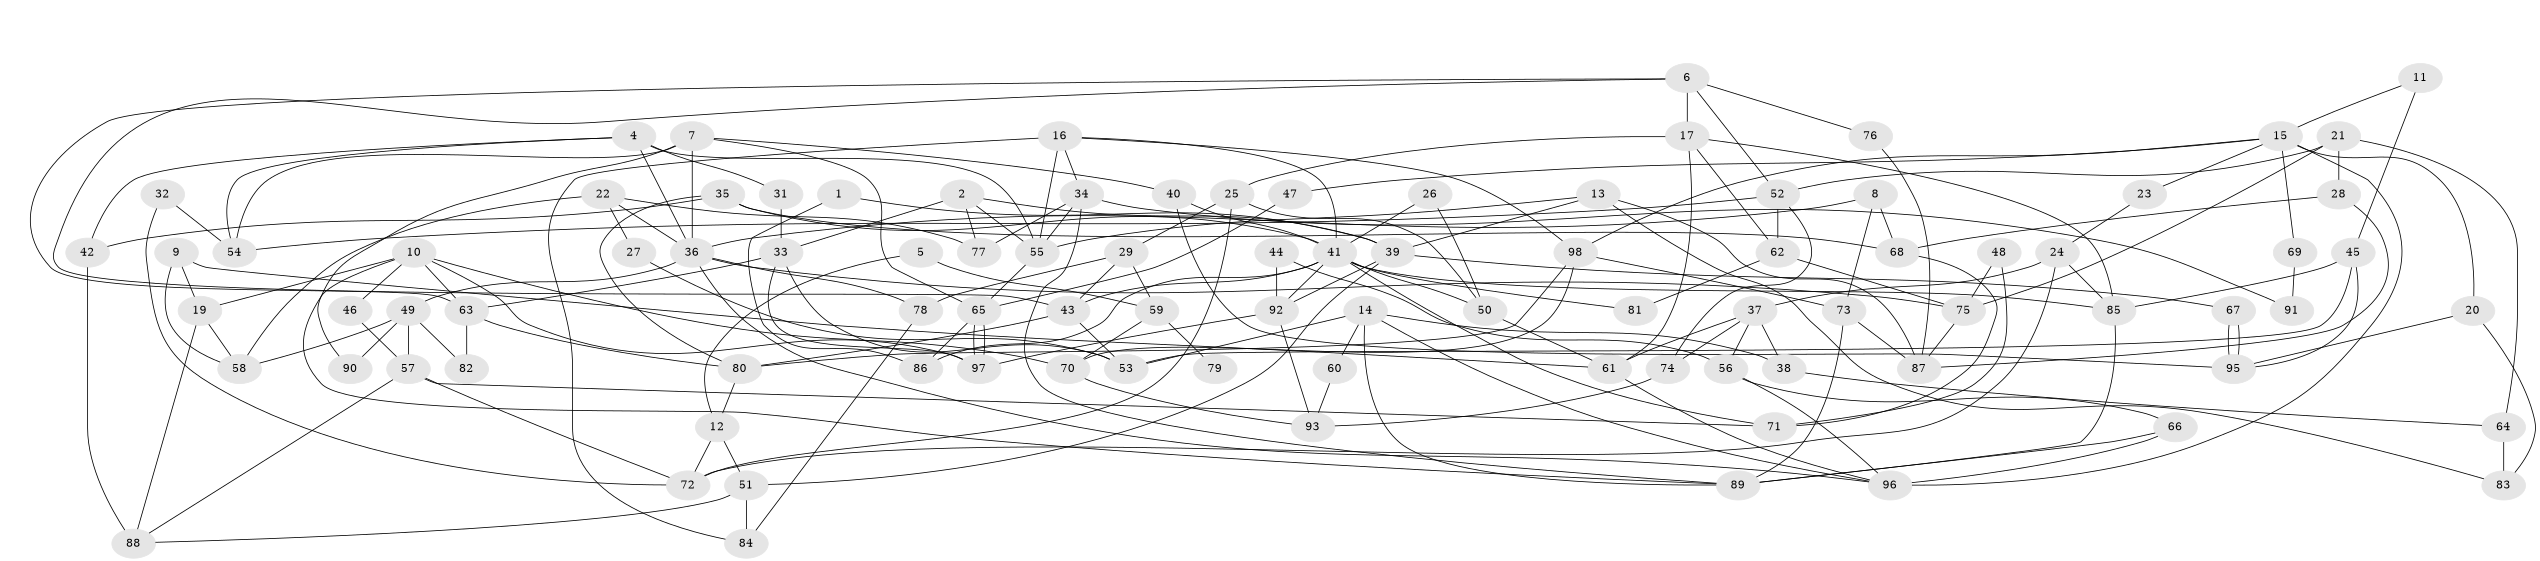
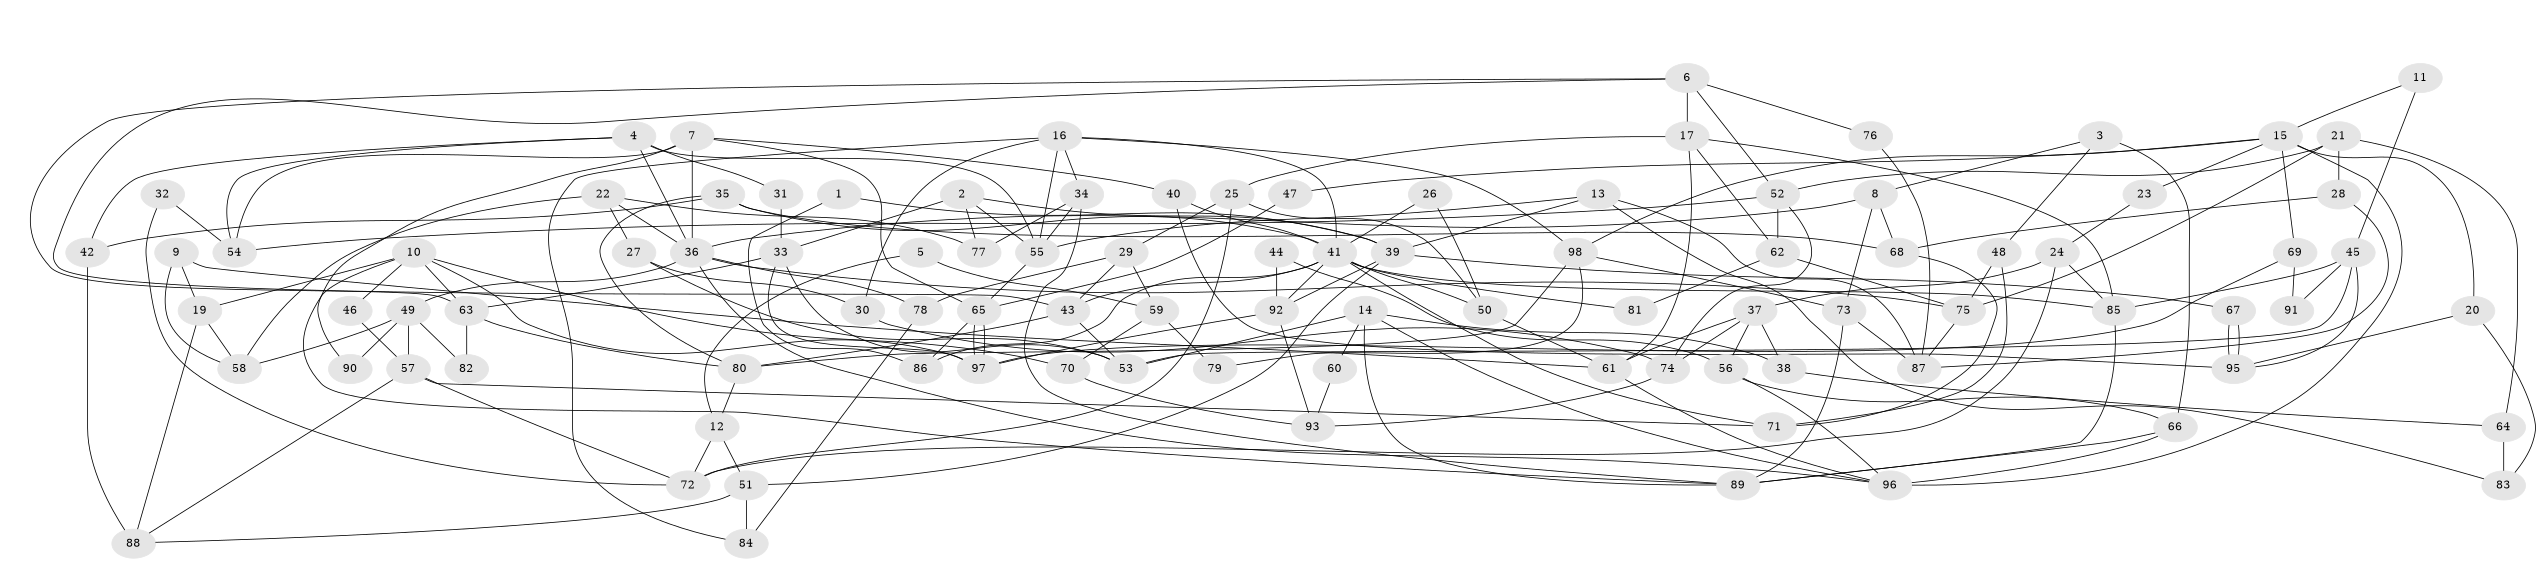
none -> (2100, 136)
(1724, 210) -> (2323, 282)
none -> (863, 311)
(1480, 345) -> (1437, 353)
none -> (1646, 350)
